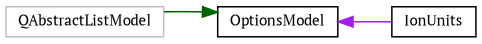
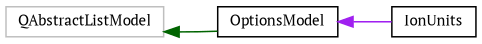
(183, 12) -> (198, 32)
